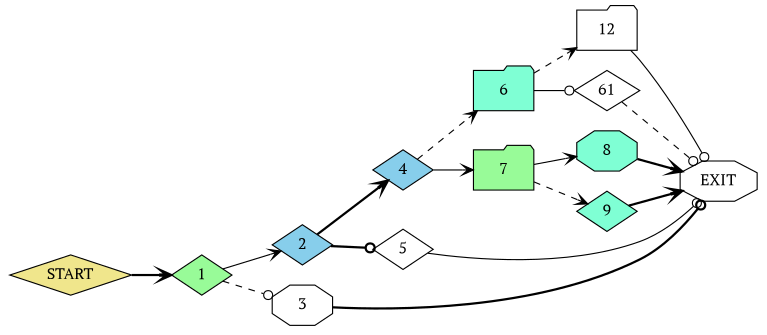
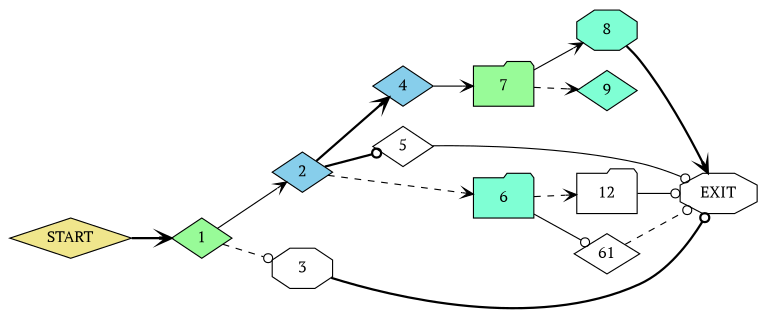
(443, 139) -> (395, 184)
(650, 200) -> none
